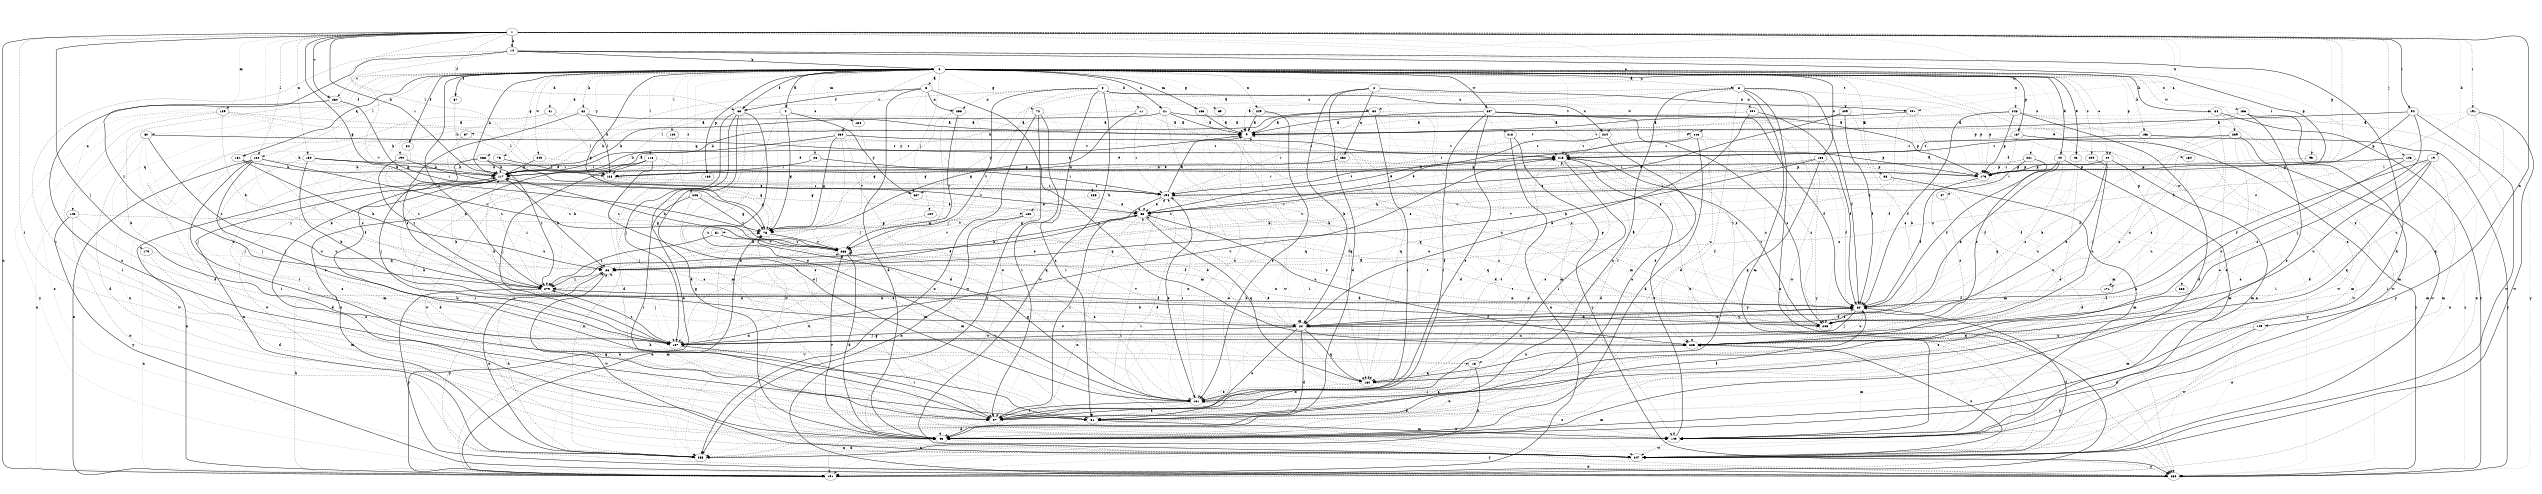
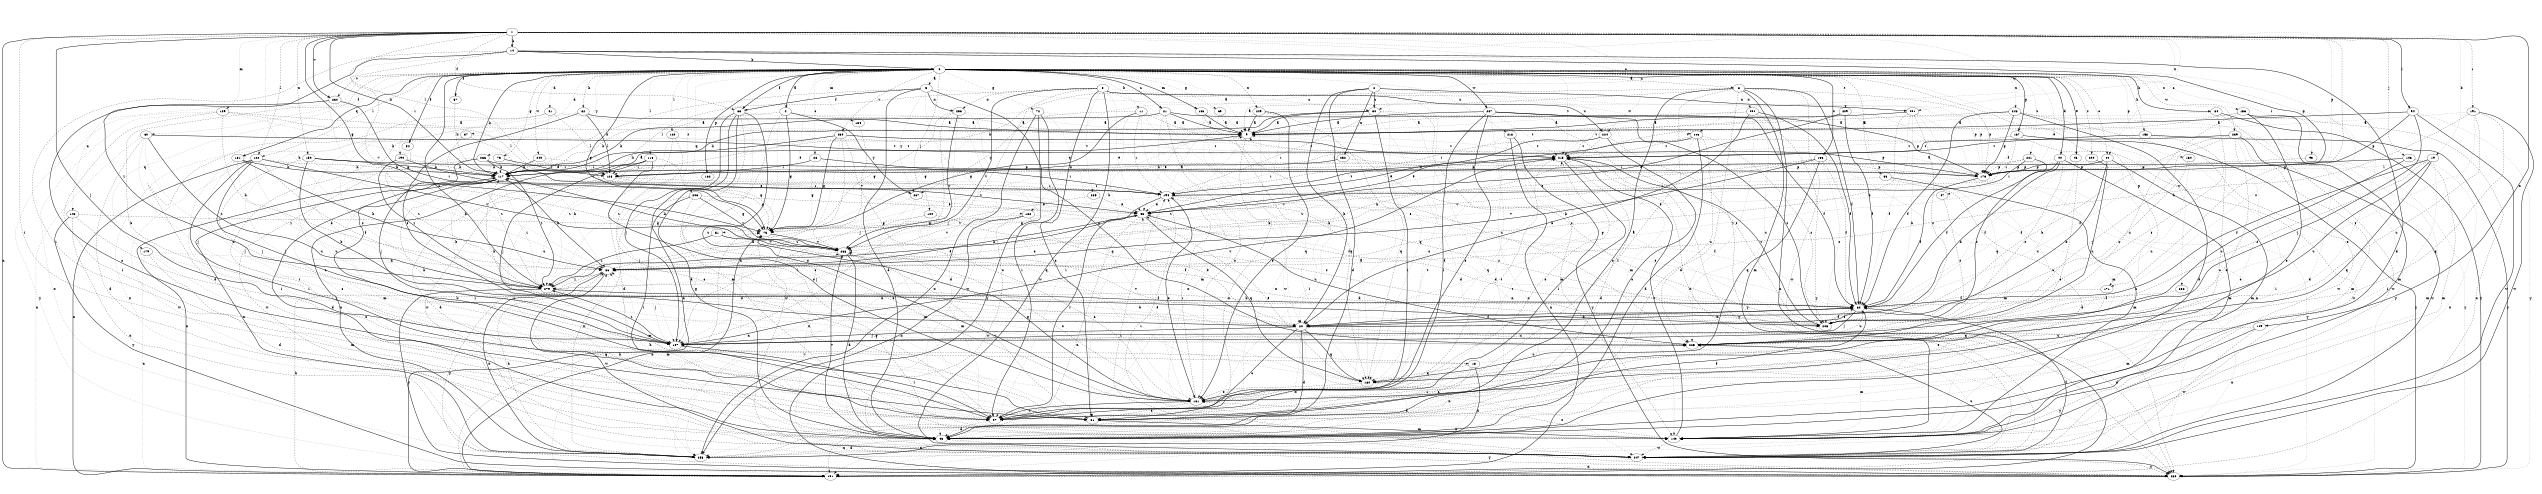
none -> (1374, 99)
(1192, 147) -> (1192, 147)
none -> (634, 168)
(1907, 235) -> none
(55, 289) -> (55, 289)
(1583, 348) -> (1581, 349)
(1389, 408) -> (881, 364)
